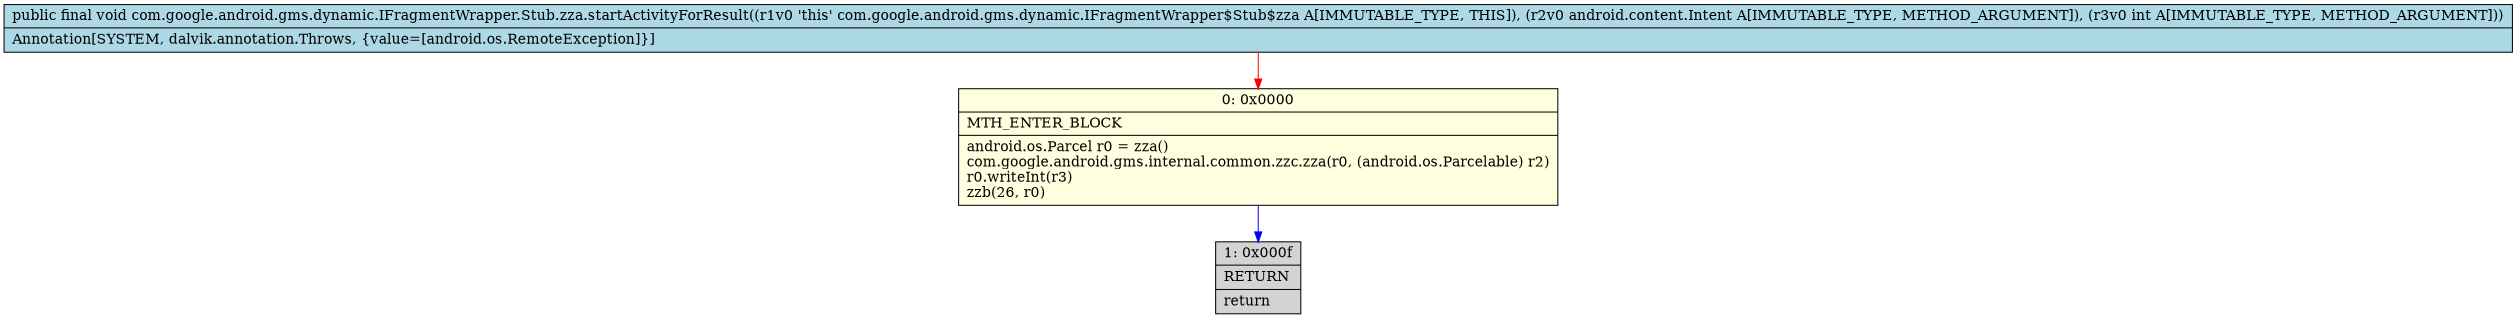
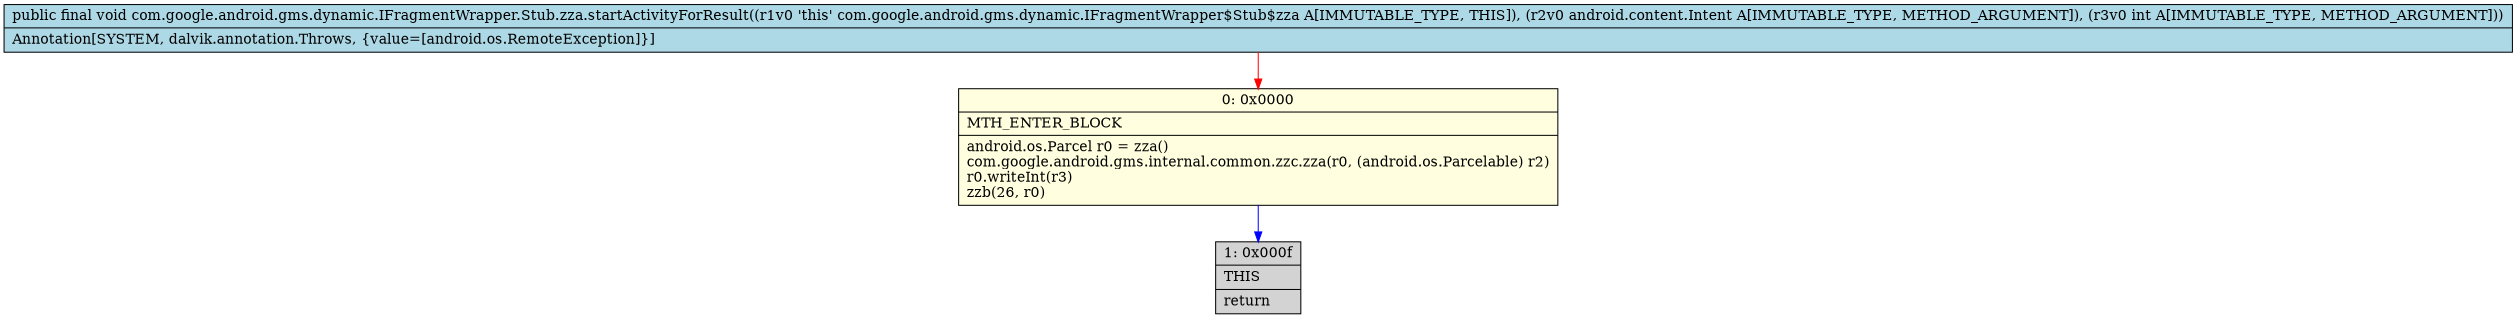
(1257, 277) -> (1243, 277)
